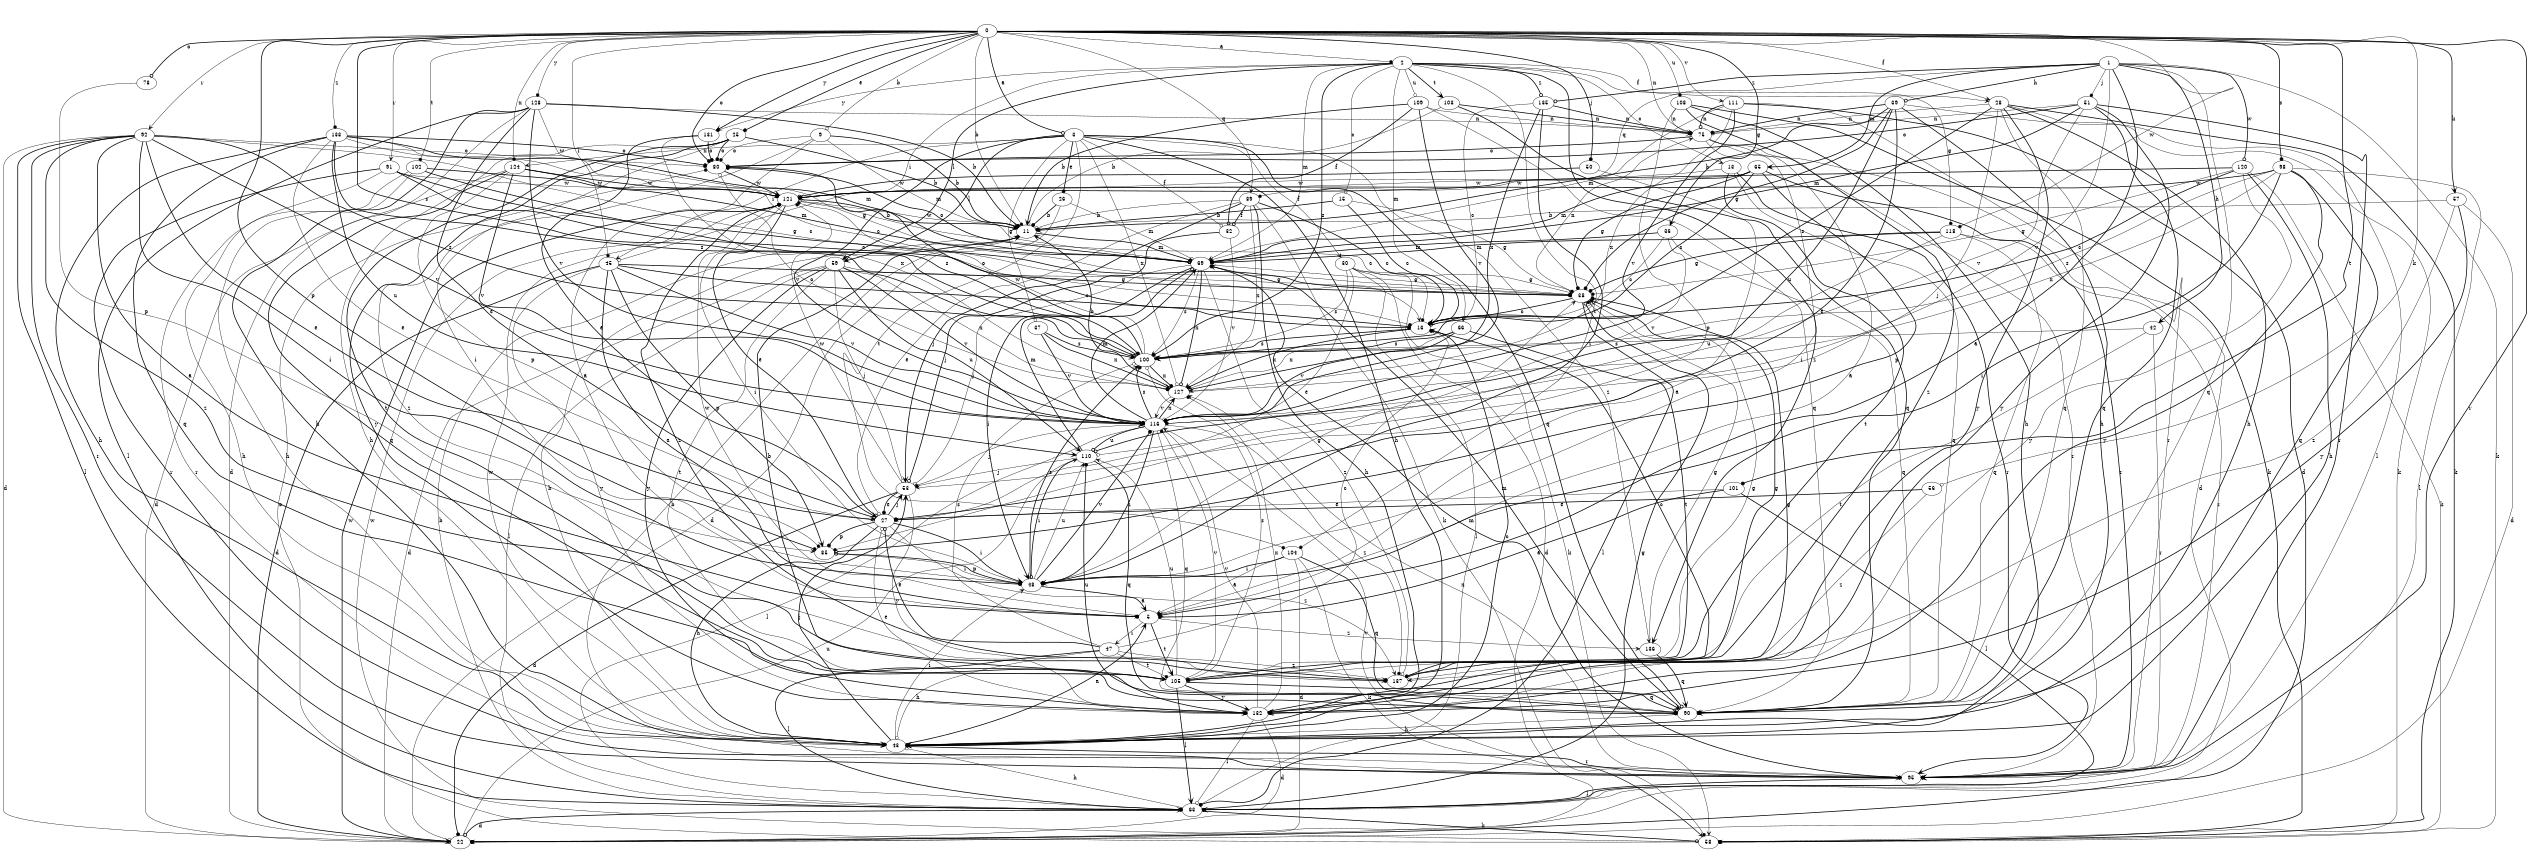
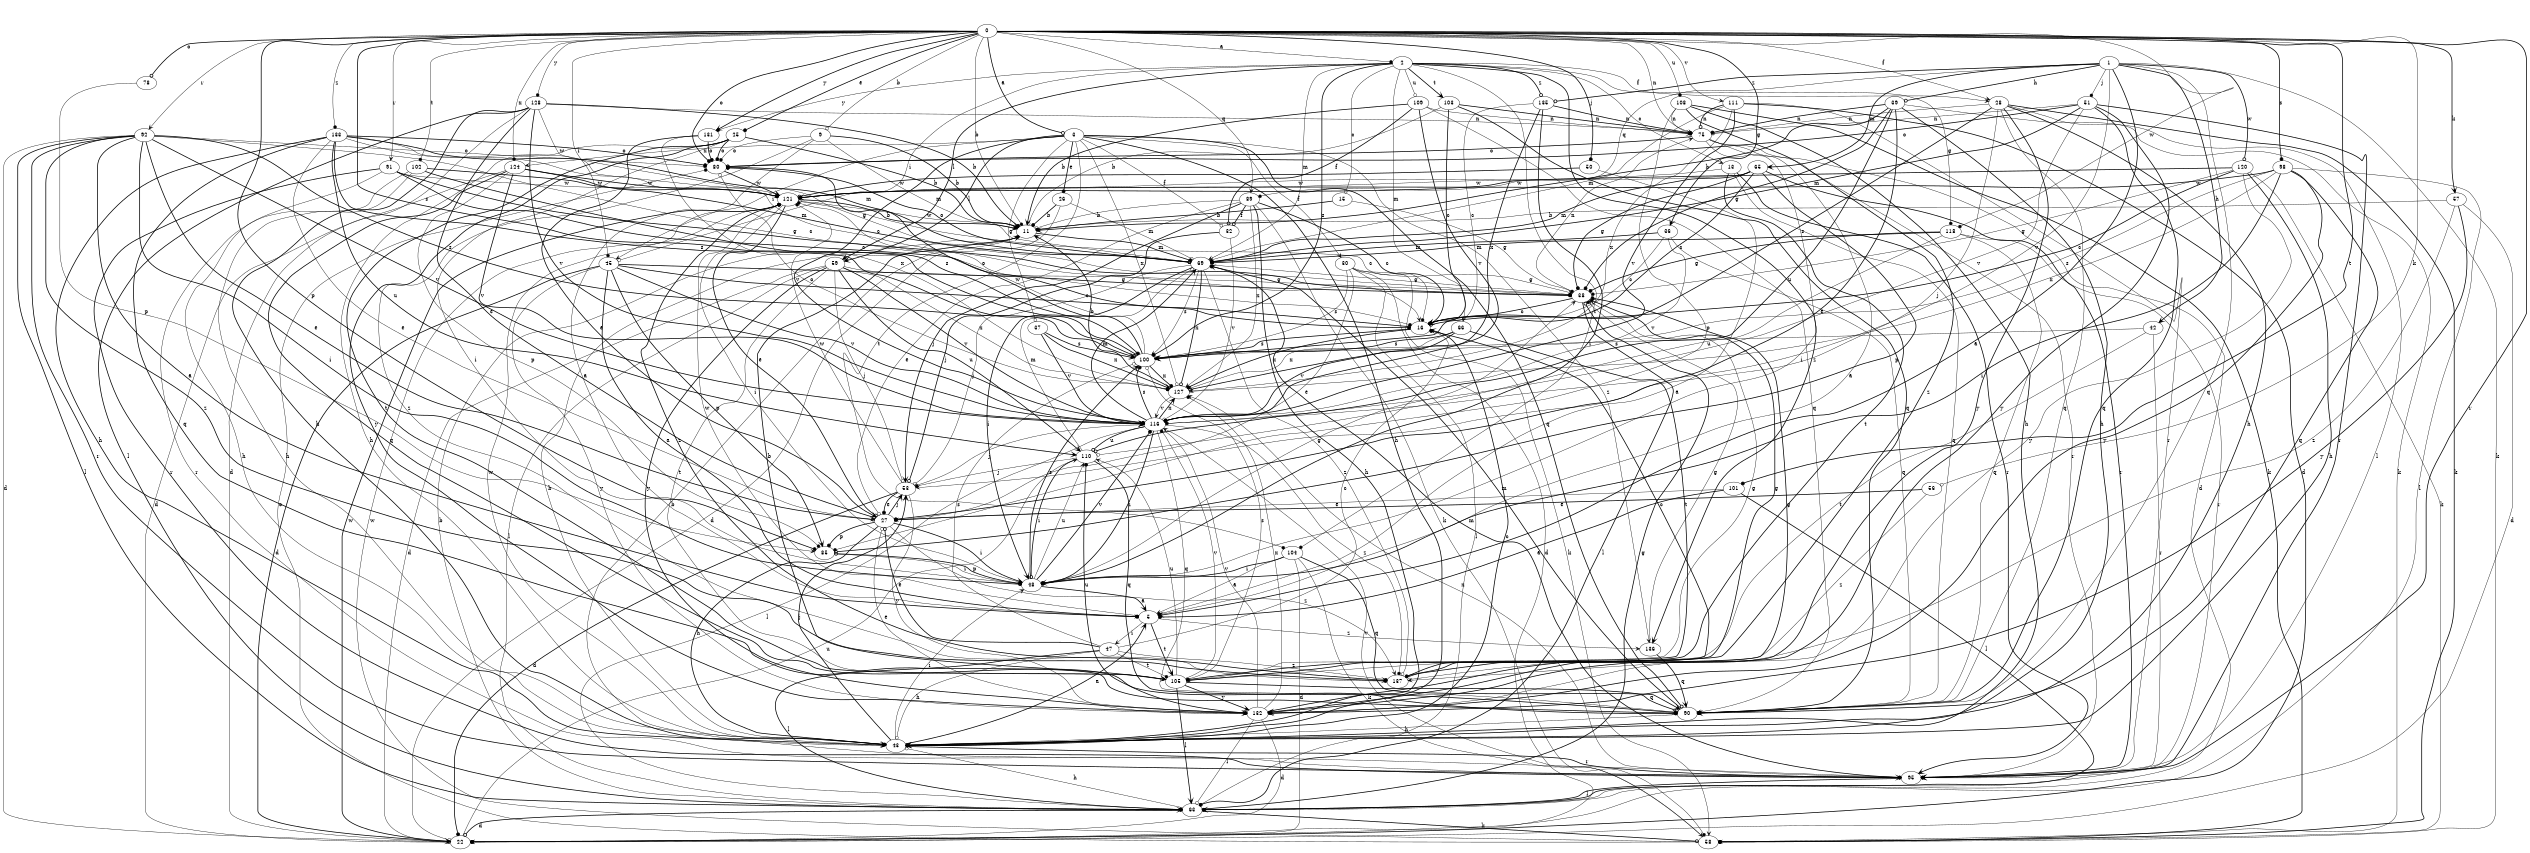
(1405, 269) -> (1447, 230)
(1026, 321) -> (1026, 321)
